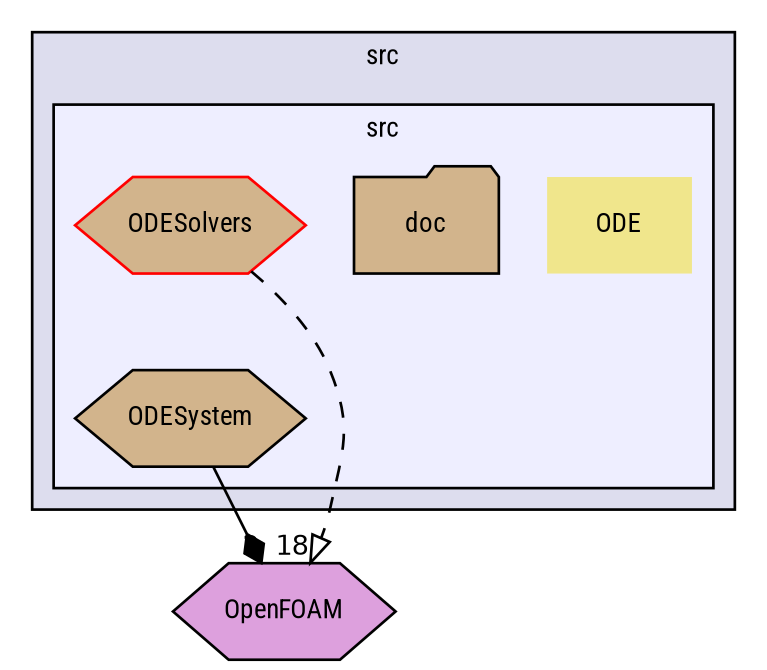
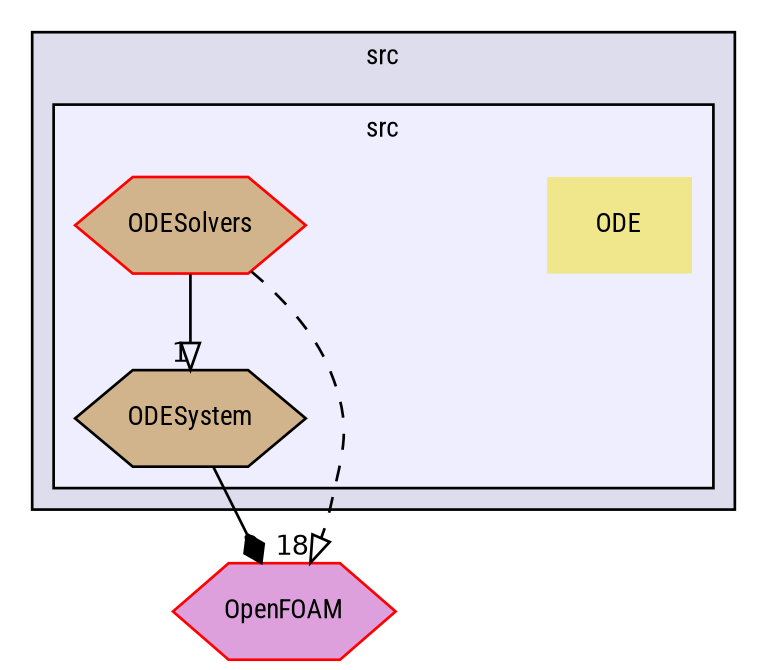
(426, 225) -> none
none -> (190, 309)
(284, 611) -> (284, 611)
